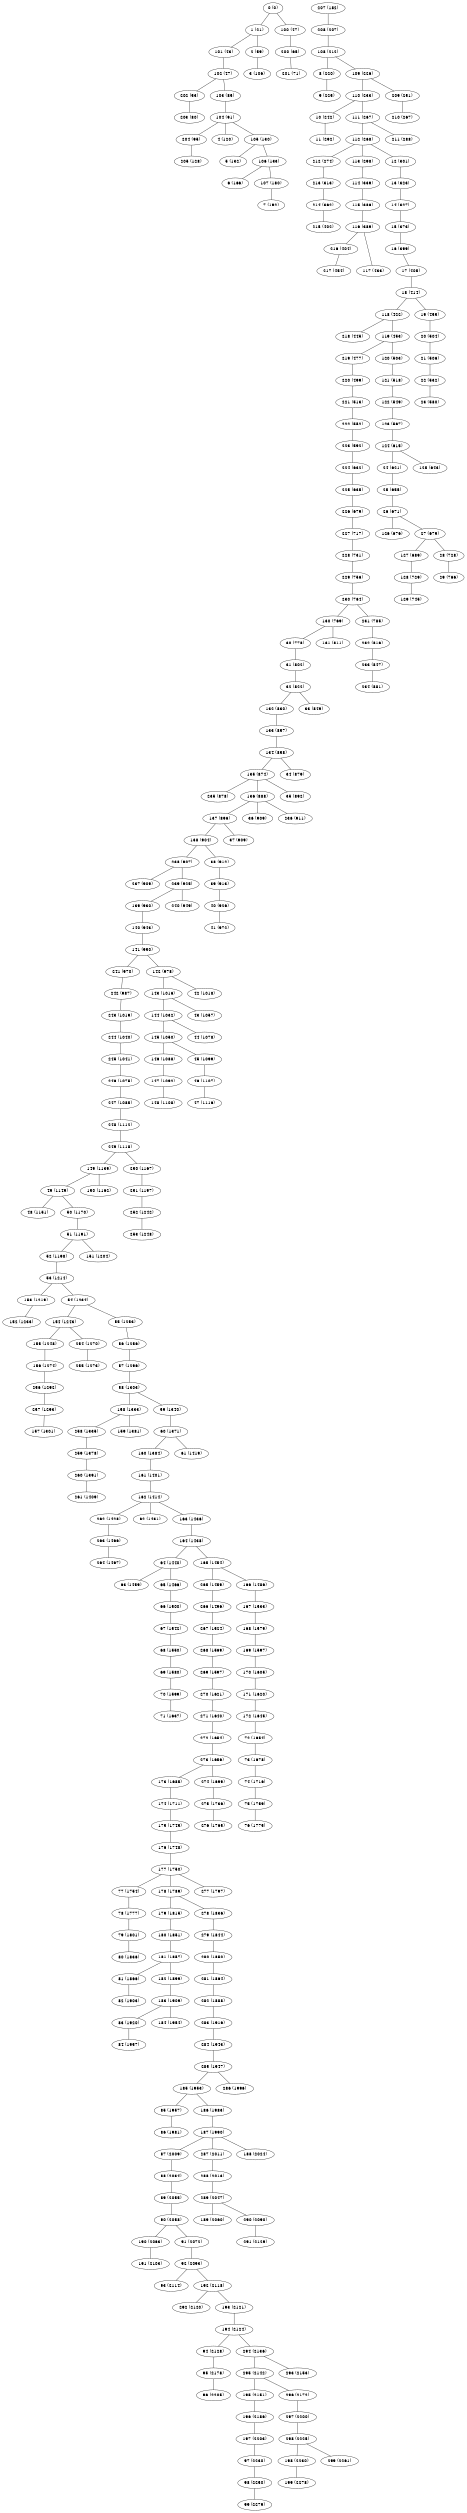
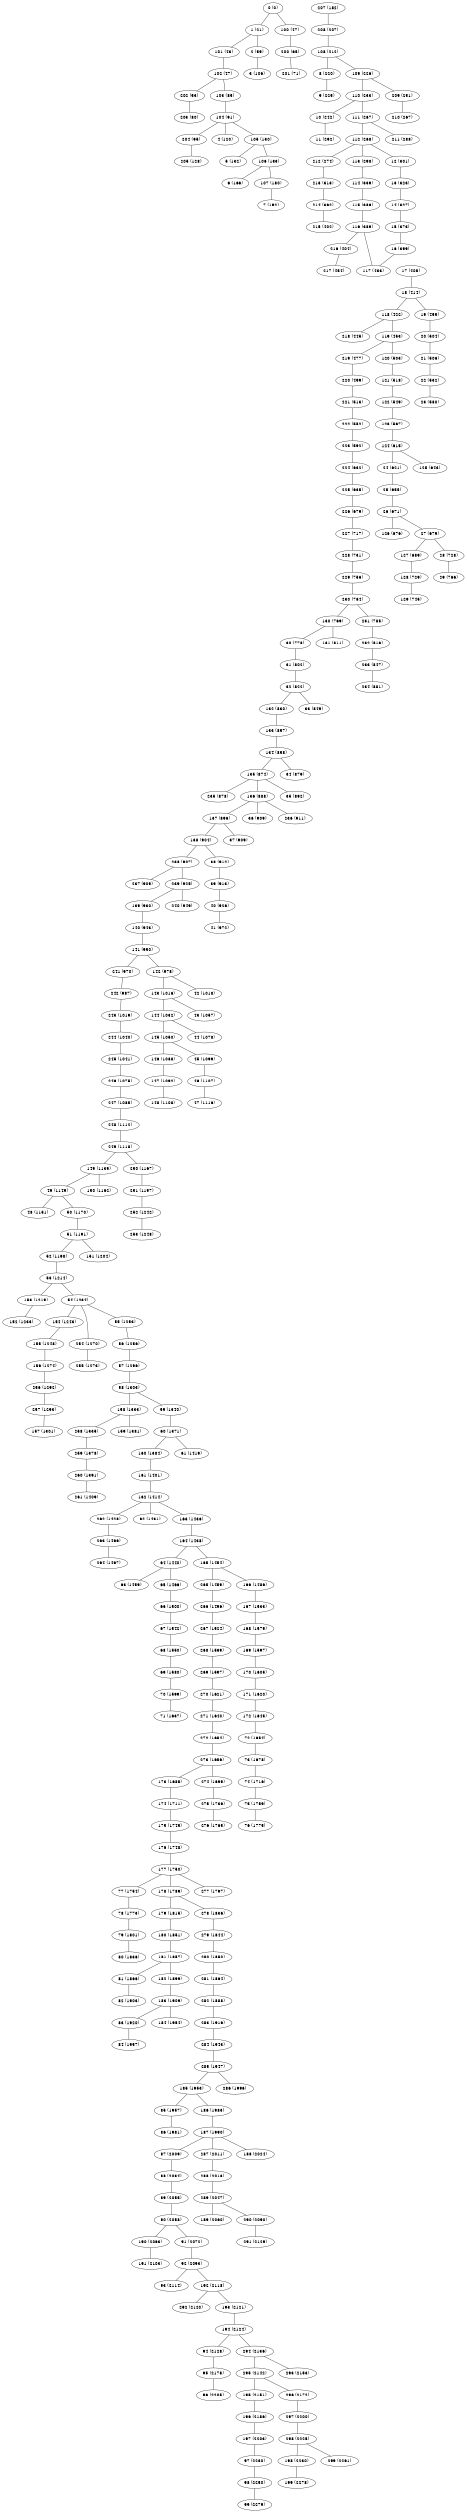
(406, 260) -> (387, 260)
(76, 1333) -> (87, 1322)
(129, 1914) -> (129, 1914)
